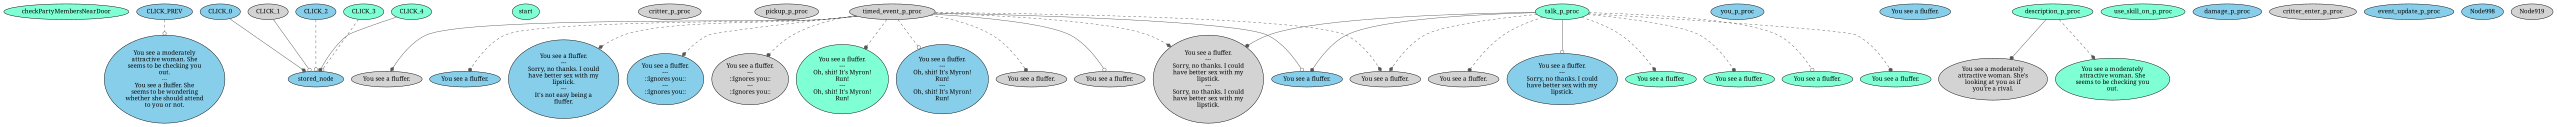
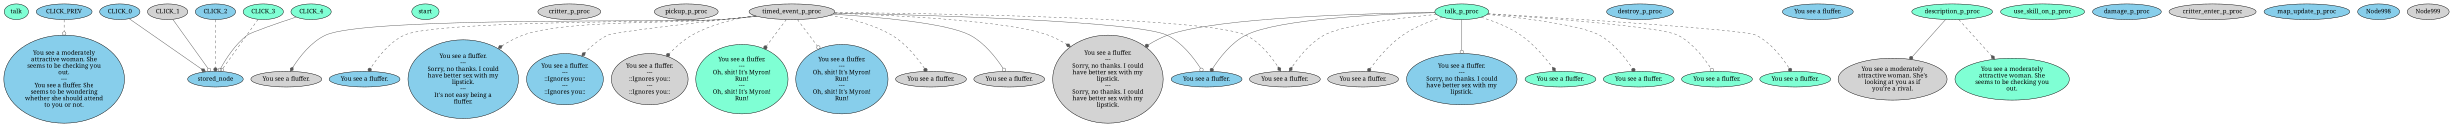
(66, 12) -> (16, 12)
(1737, 12) -> (1640, 12)
(2409, 12) -> (2307, 12)
(2532, 12) -> (2428, 12)
(354, 32) -> (254, 32)
(316, 44) -> (215, 44)
